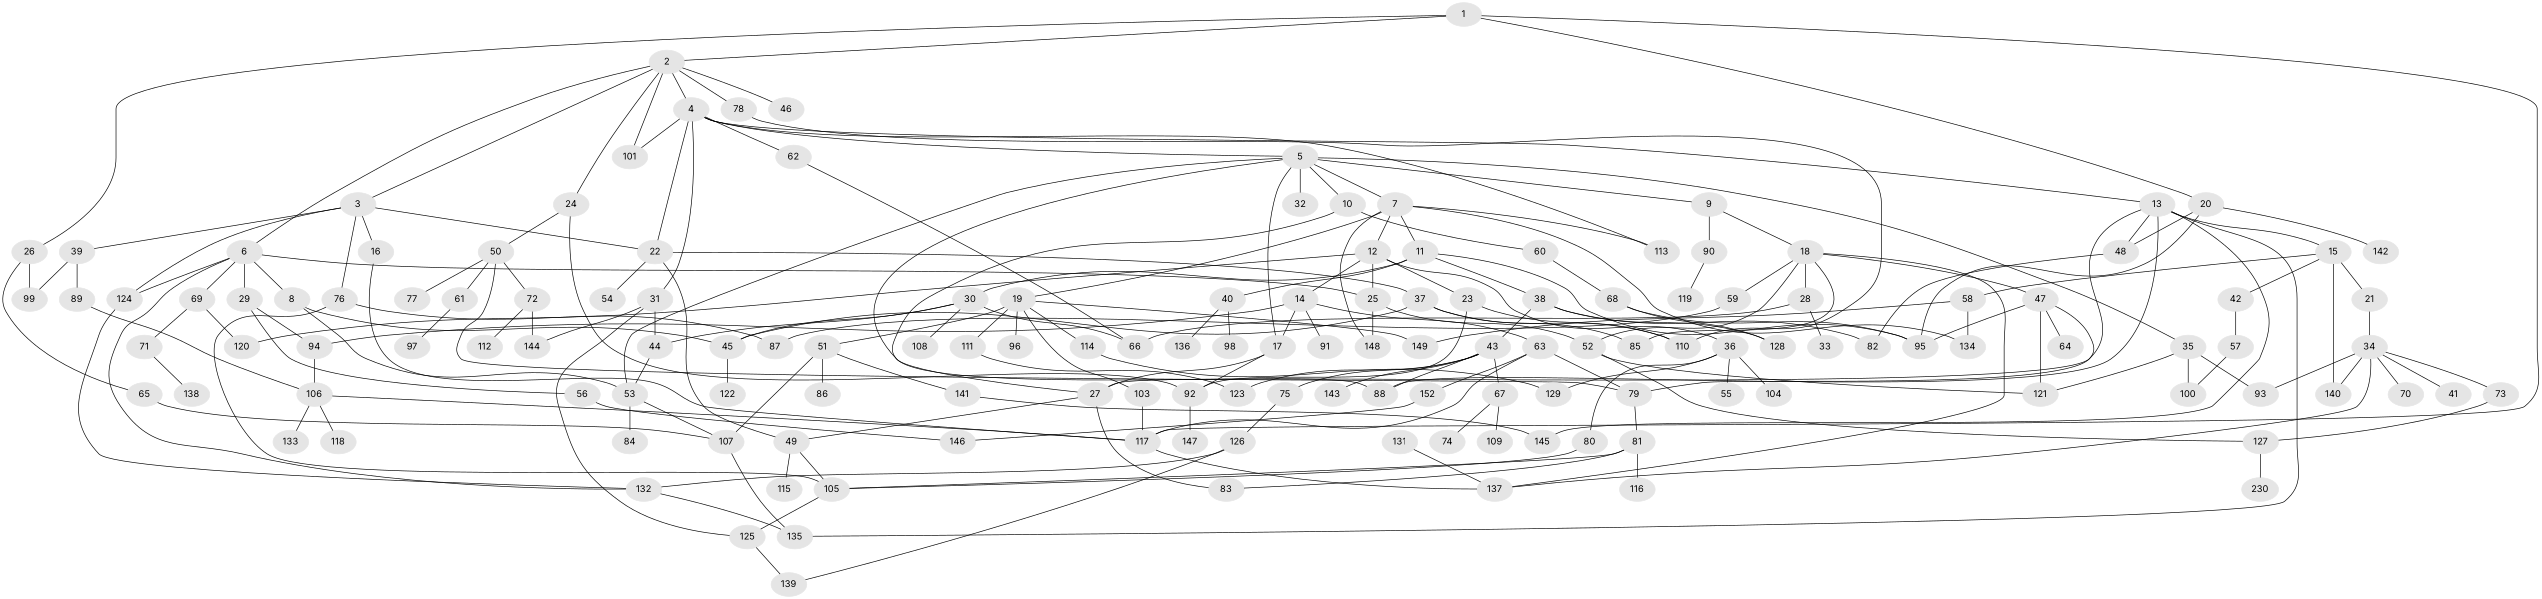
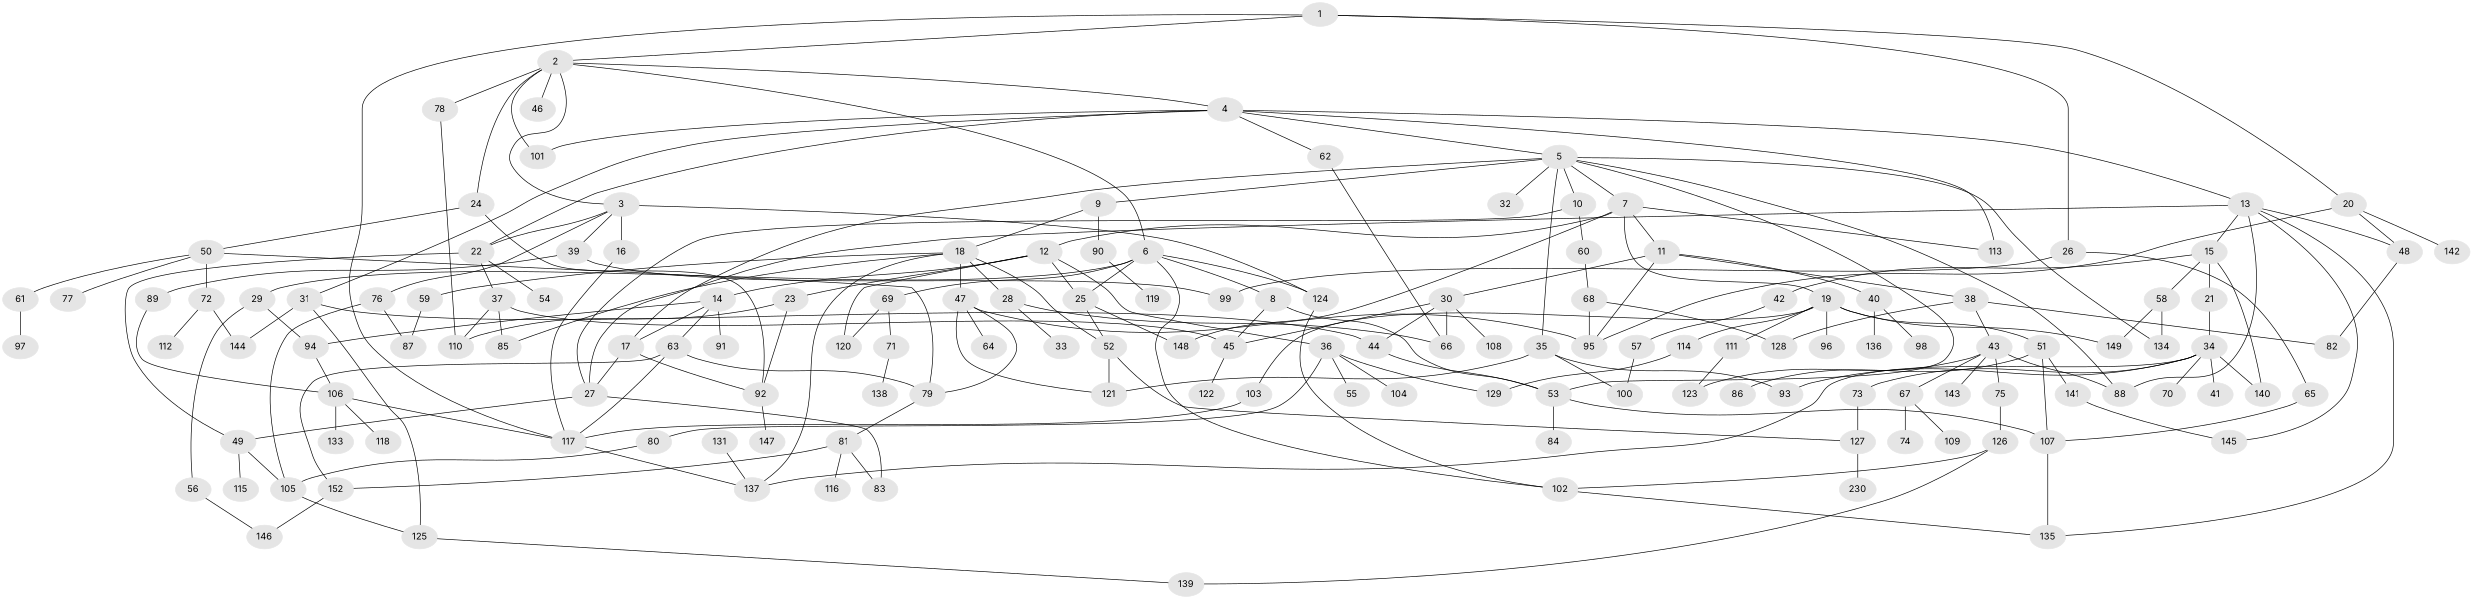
(1658, 309) -> (1875, 172)
(1237, 474) -> (591, 475)
(644, 490) -> (1560, 490)
